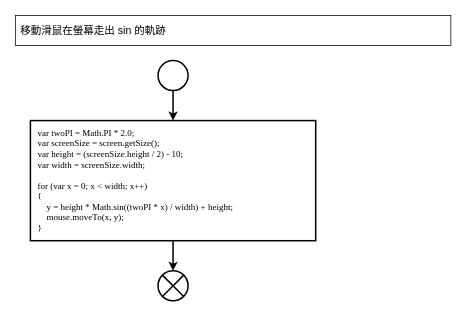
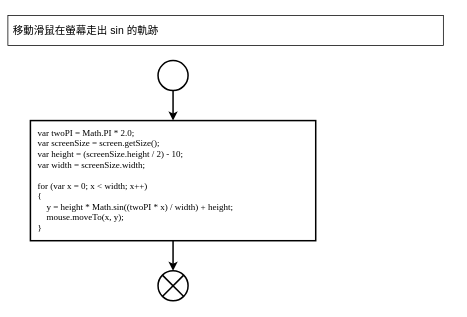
(233, 30) -> (225, 30)
